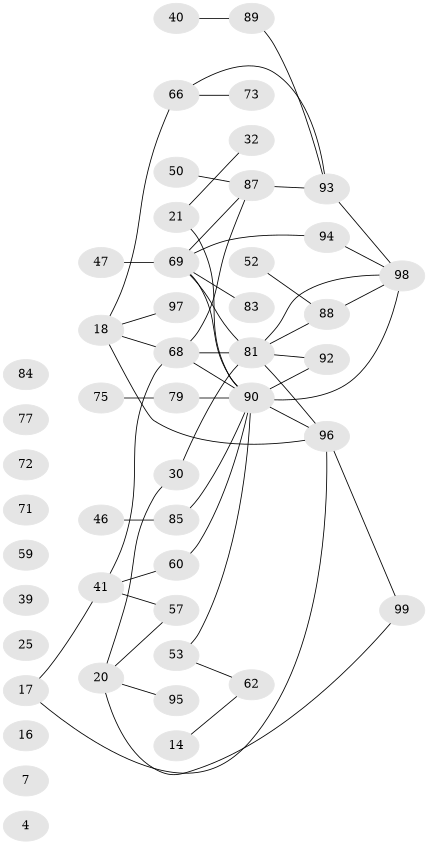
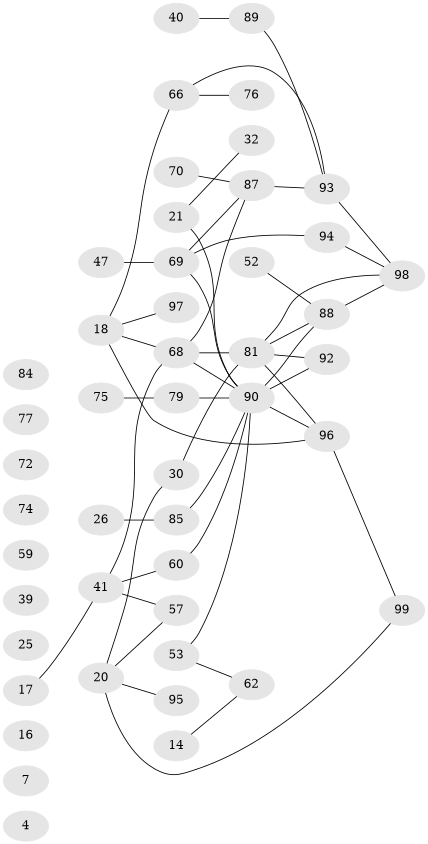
(252, 95) -> (252, 95)
(176, 172) -> (176, 172)
(252, 308) -> none
(220, 318) -> none
(360, 373) -> (285, 362)
(26, 510) -> (26, 510)
(101, 520) -> (101, 520)
(270, 714) -> none
